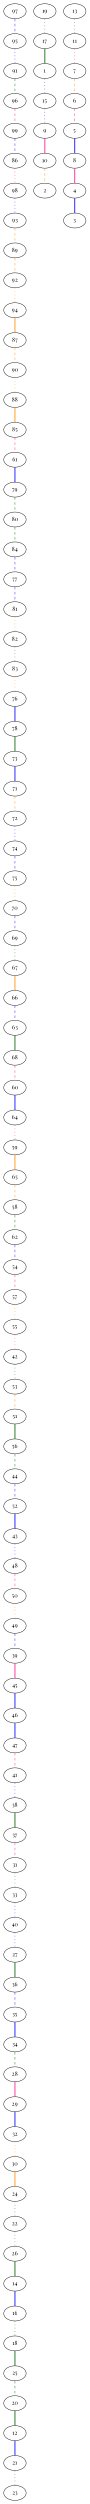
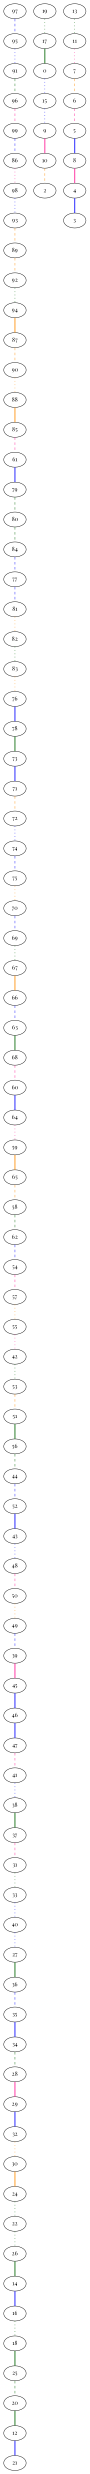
(45, 71) -> (45, 71)
(15, 295) -> (15, 295)
(15, 2493) -> none
